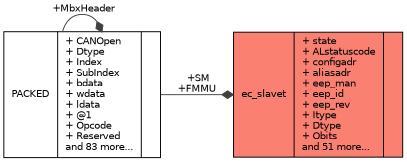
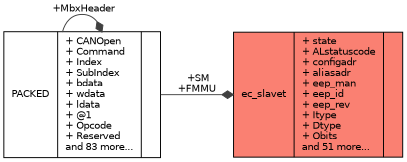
(85, 52) -> (95, 52)
